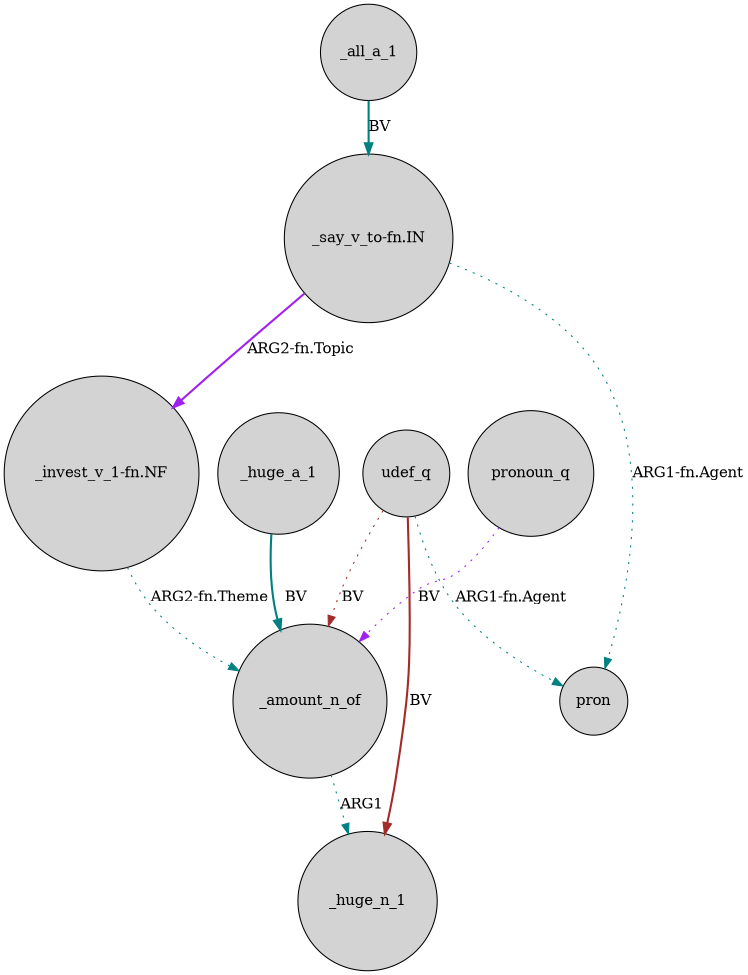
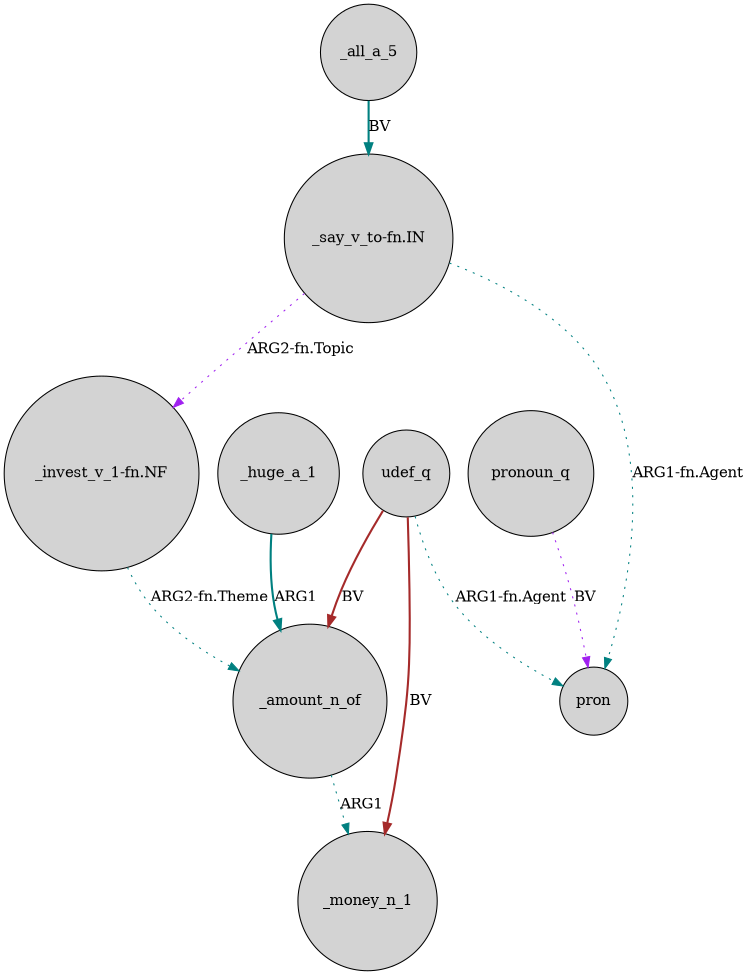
(369, 52) -> (369, 52)
(242, 347) -> (242, 347)
(354, 562) -> (354, 562)
(430, 583) -> (572, 594)
(296, 598) -> (296, 598)
(368, 901) -> (368, 901)
